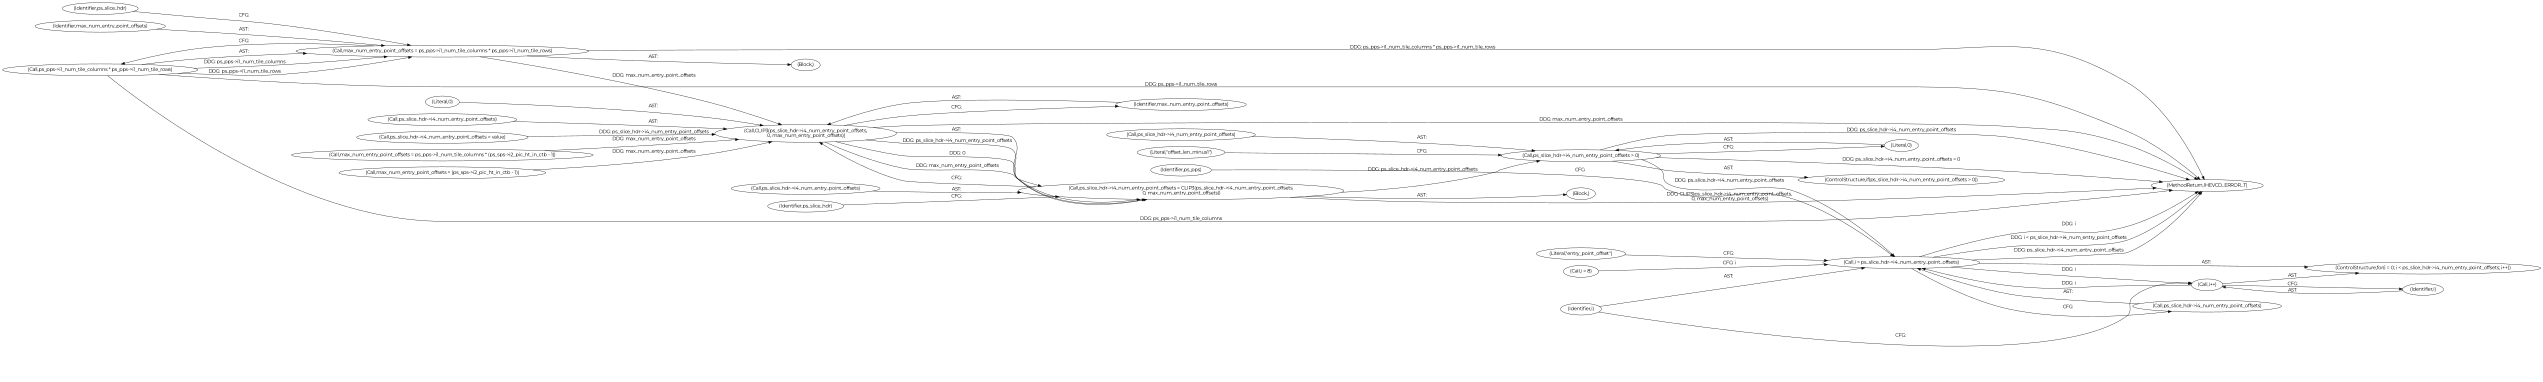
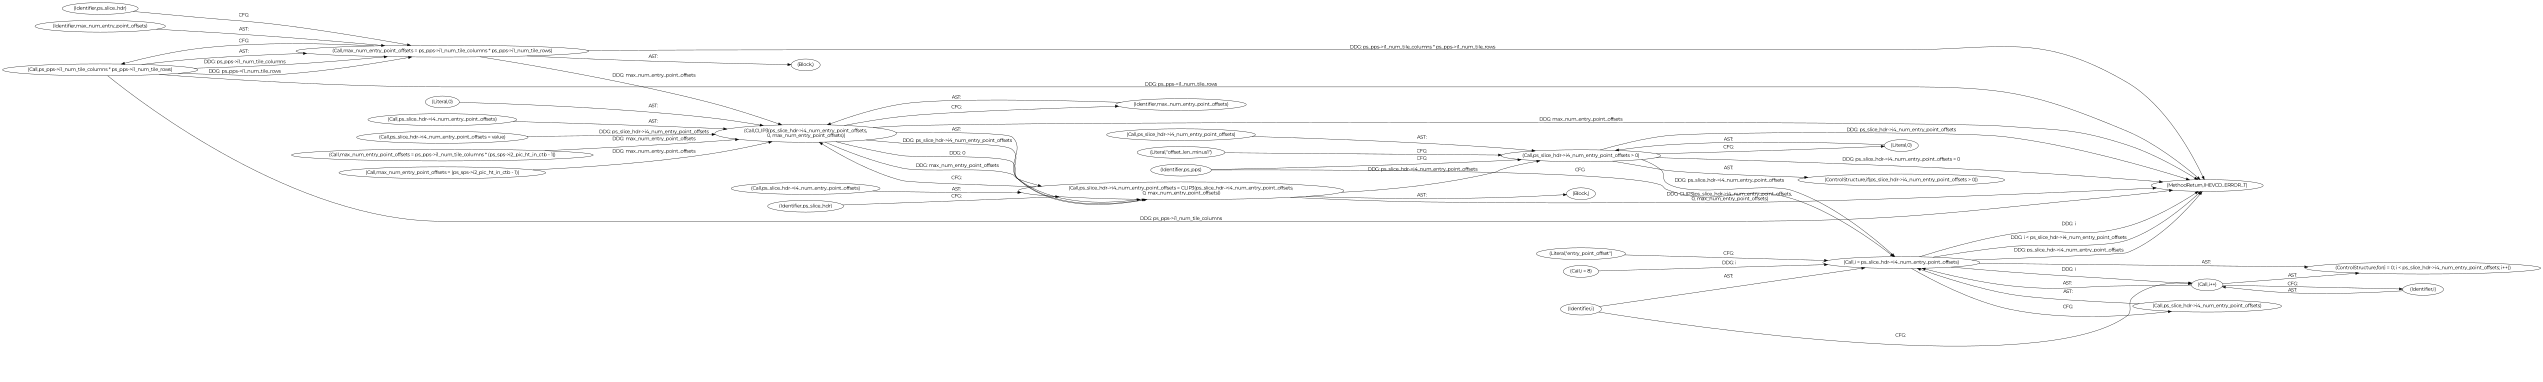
none -> (1365, 166)
(1729, 263) -> (1729, 263)
(2069, 283) -> (2069, 283)
